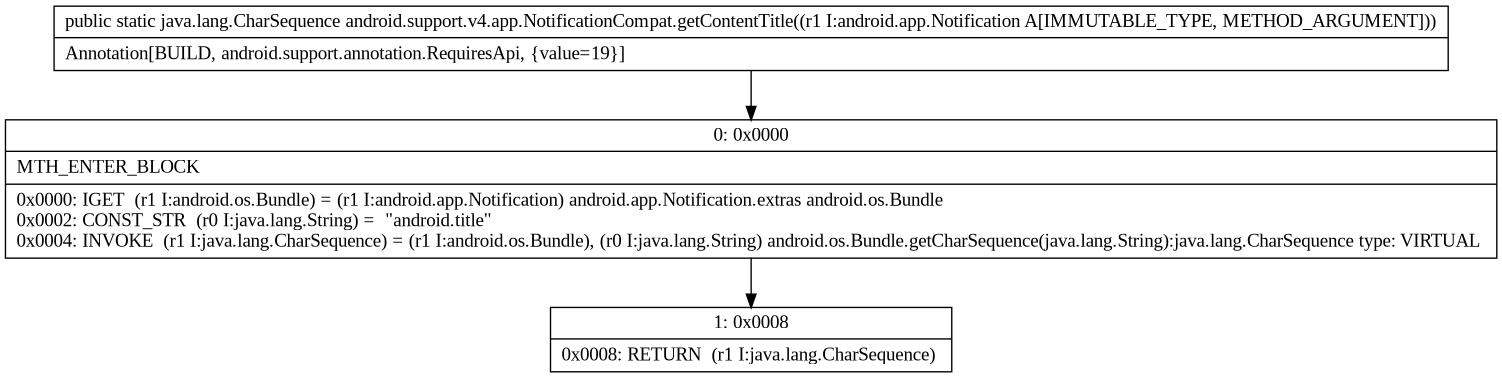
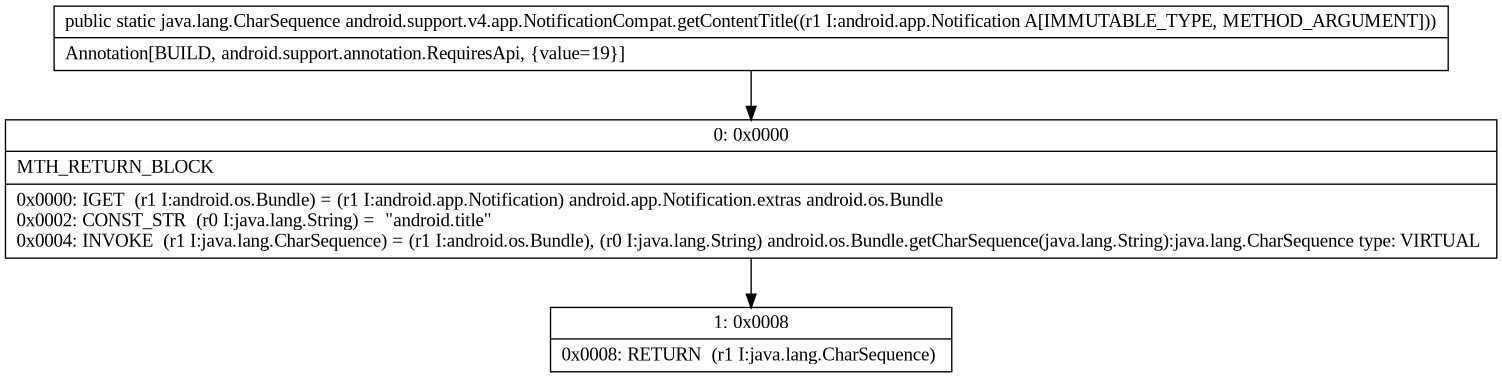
(108, 167) -> (116, 167)
